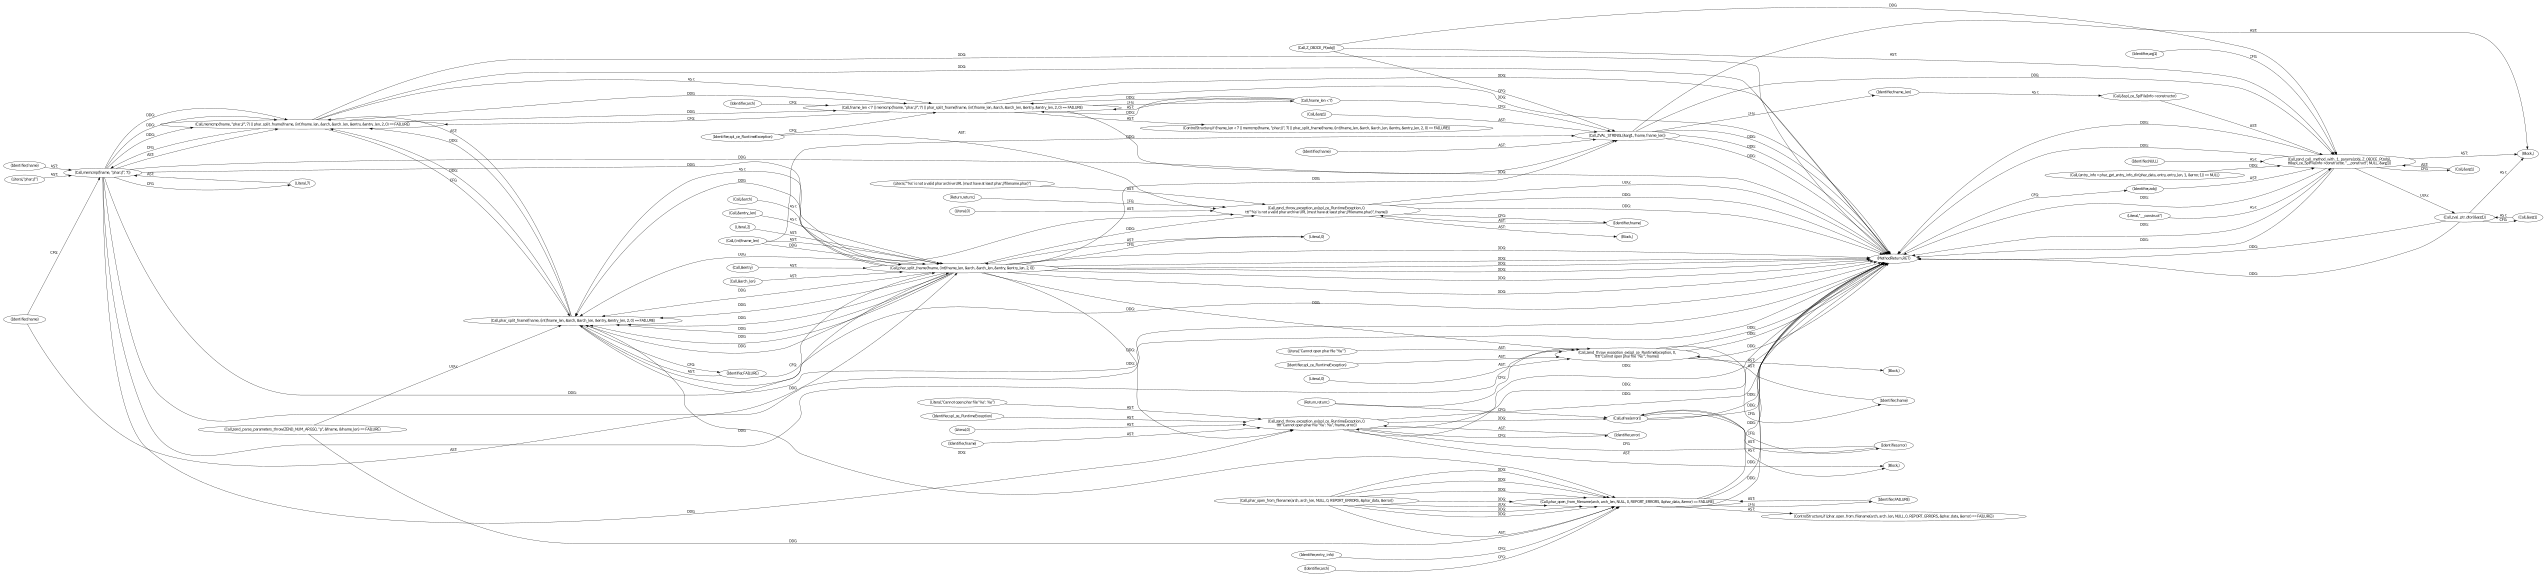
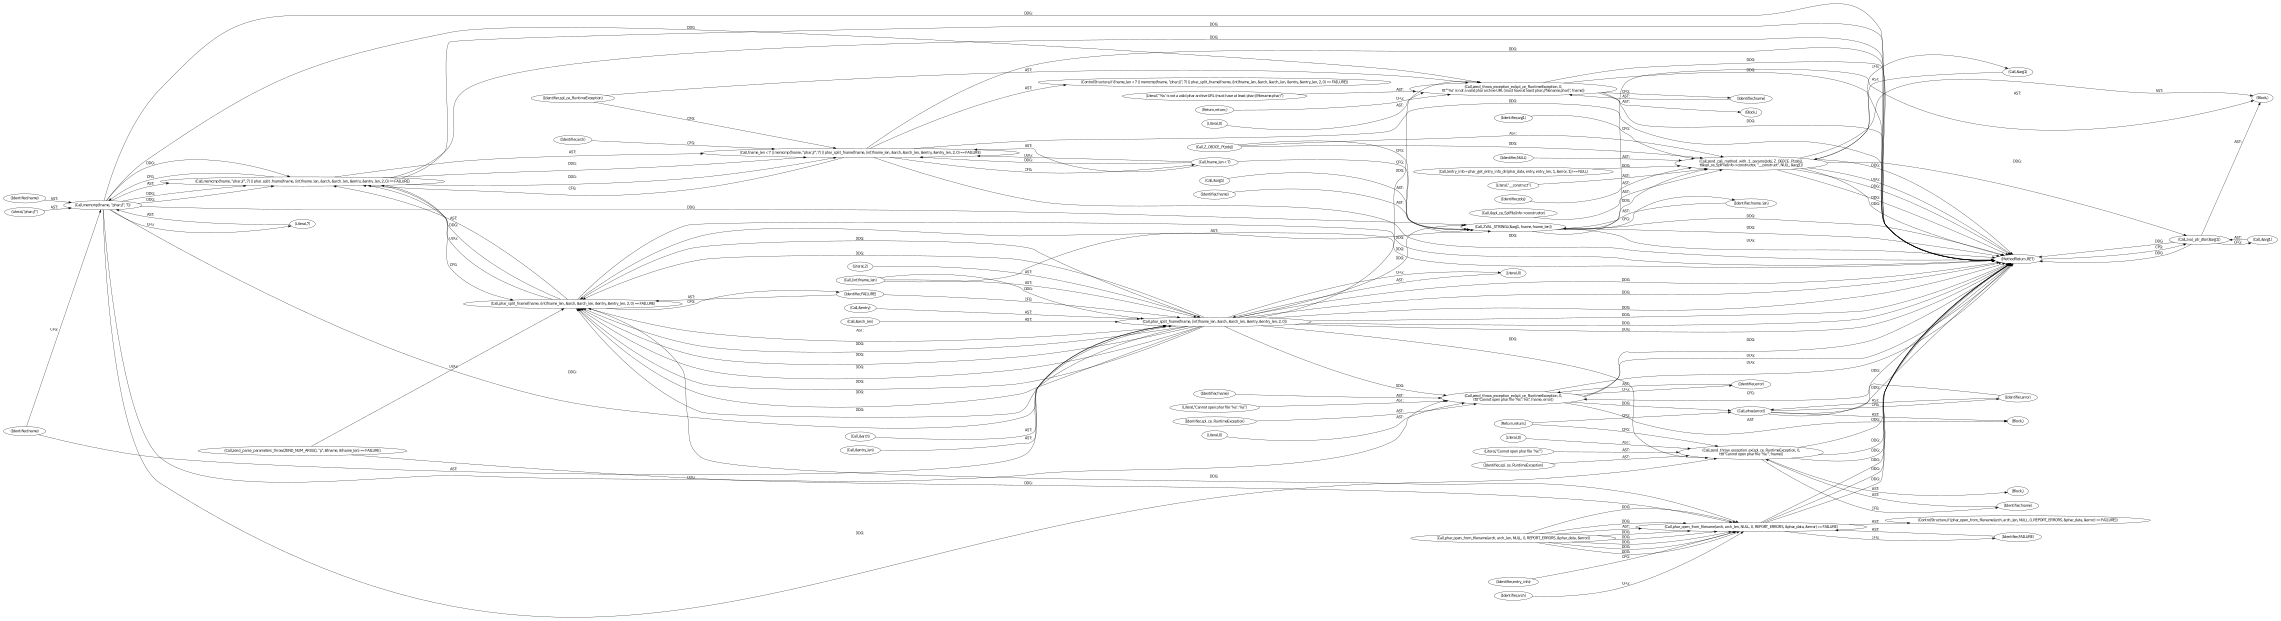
(2009, 94) -> (1644, 210)
(1131, 137) -> (1215, 231)
(2008, 205) -> (2113, 255)
